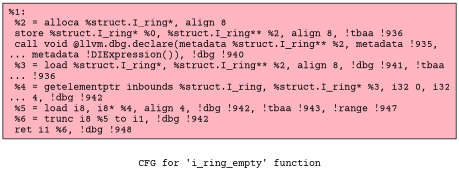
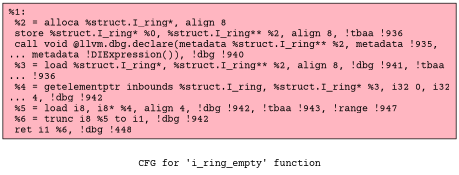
(71, 130) -> (71, 130)
